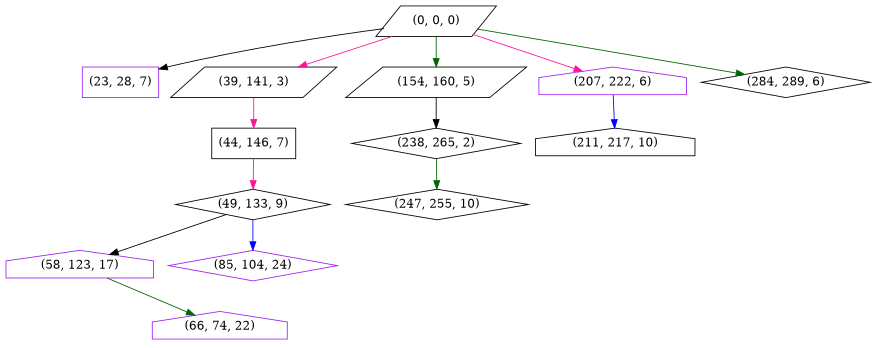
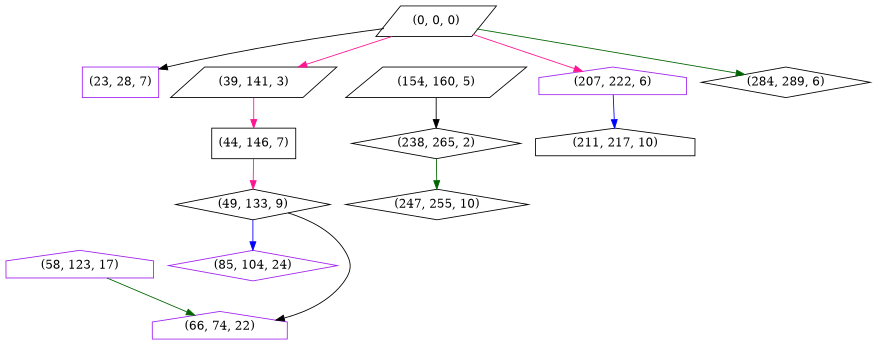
(436, 48) -> none
(172, 233) -> (350, 267)
